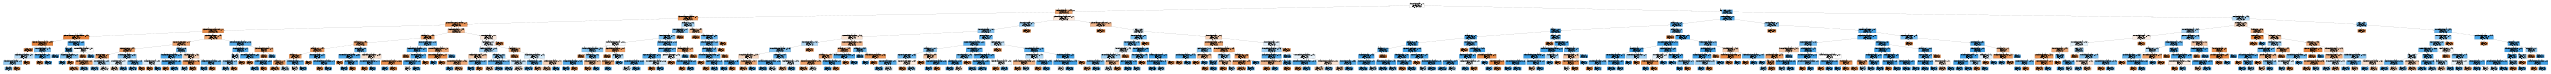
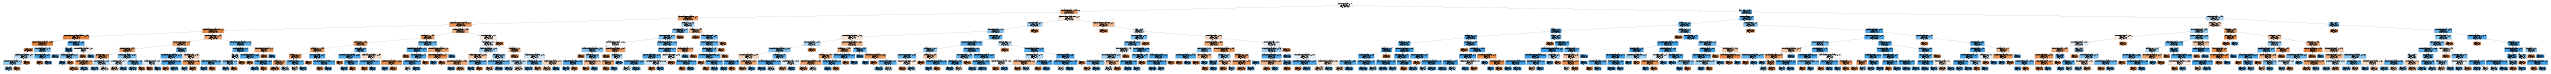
none -> (606, 69)
